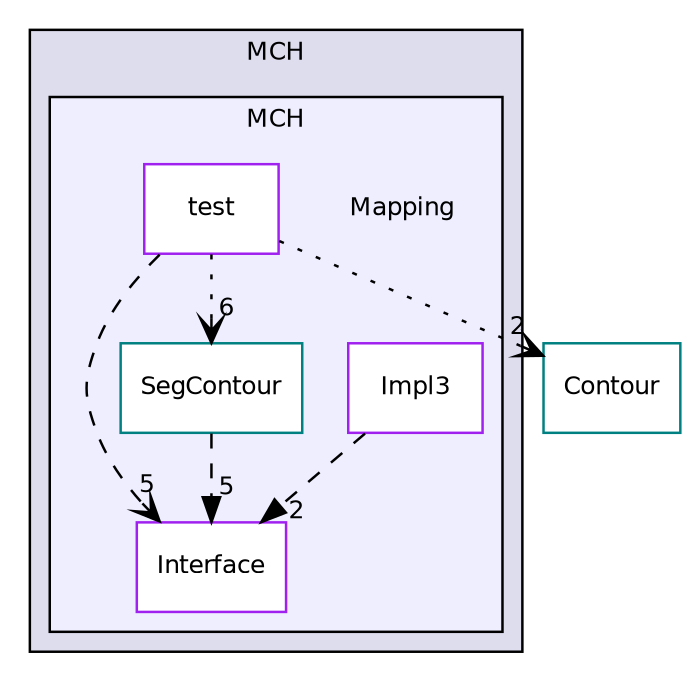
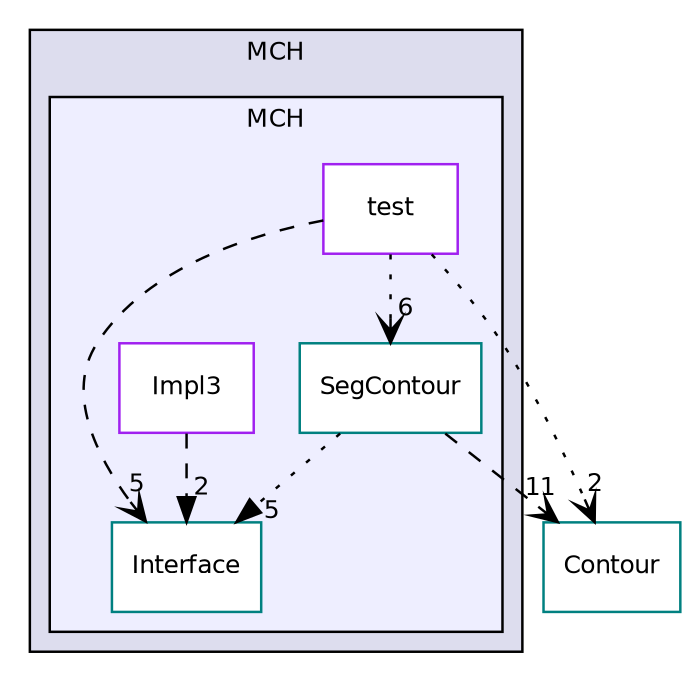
(403, 209) -> none
(211, 465) -> (298, 470)
none -> (487, 466)
(211, 567) -> (187, 567)
